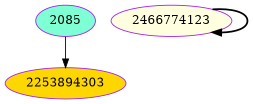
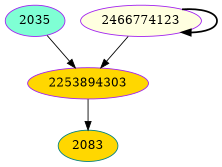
(66, 21) -> (35, 21)
none -> (117, 49)
none -> (88, 146)
